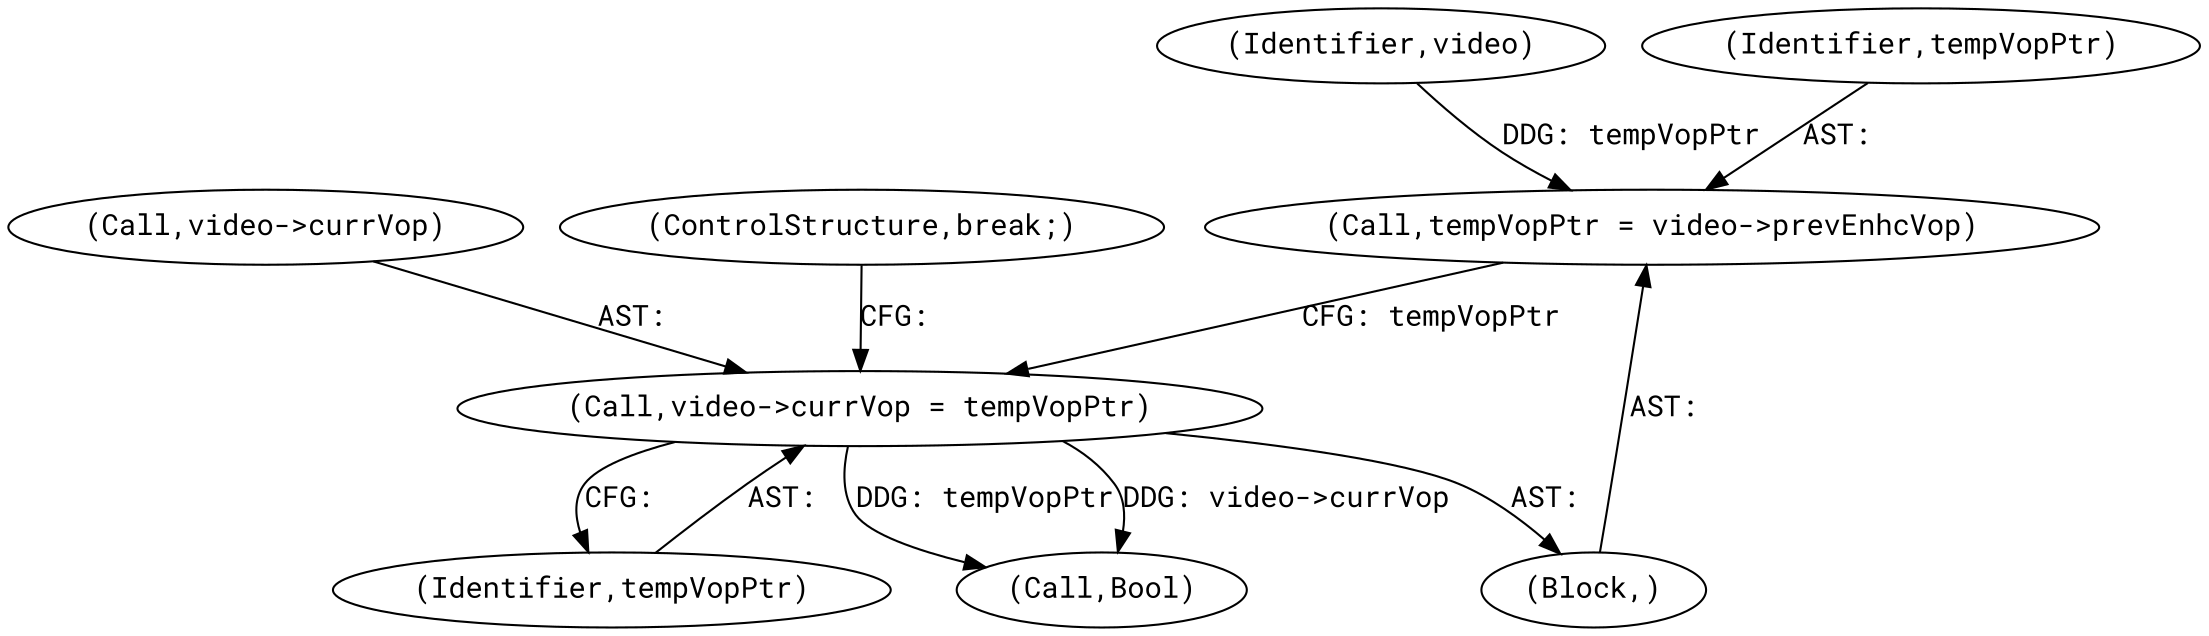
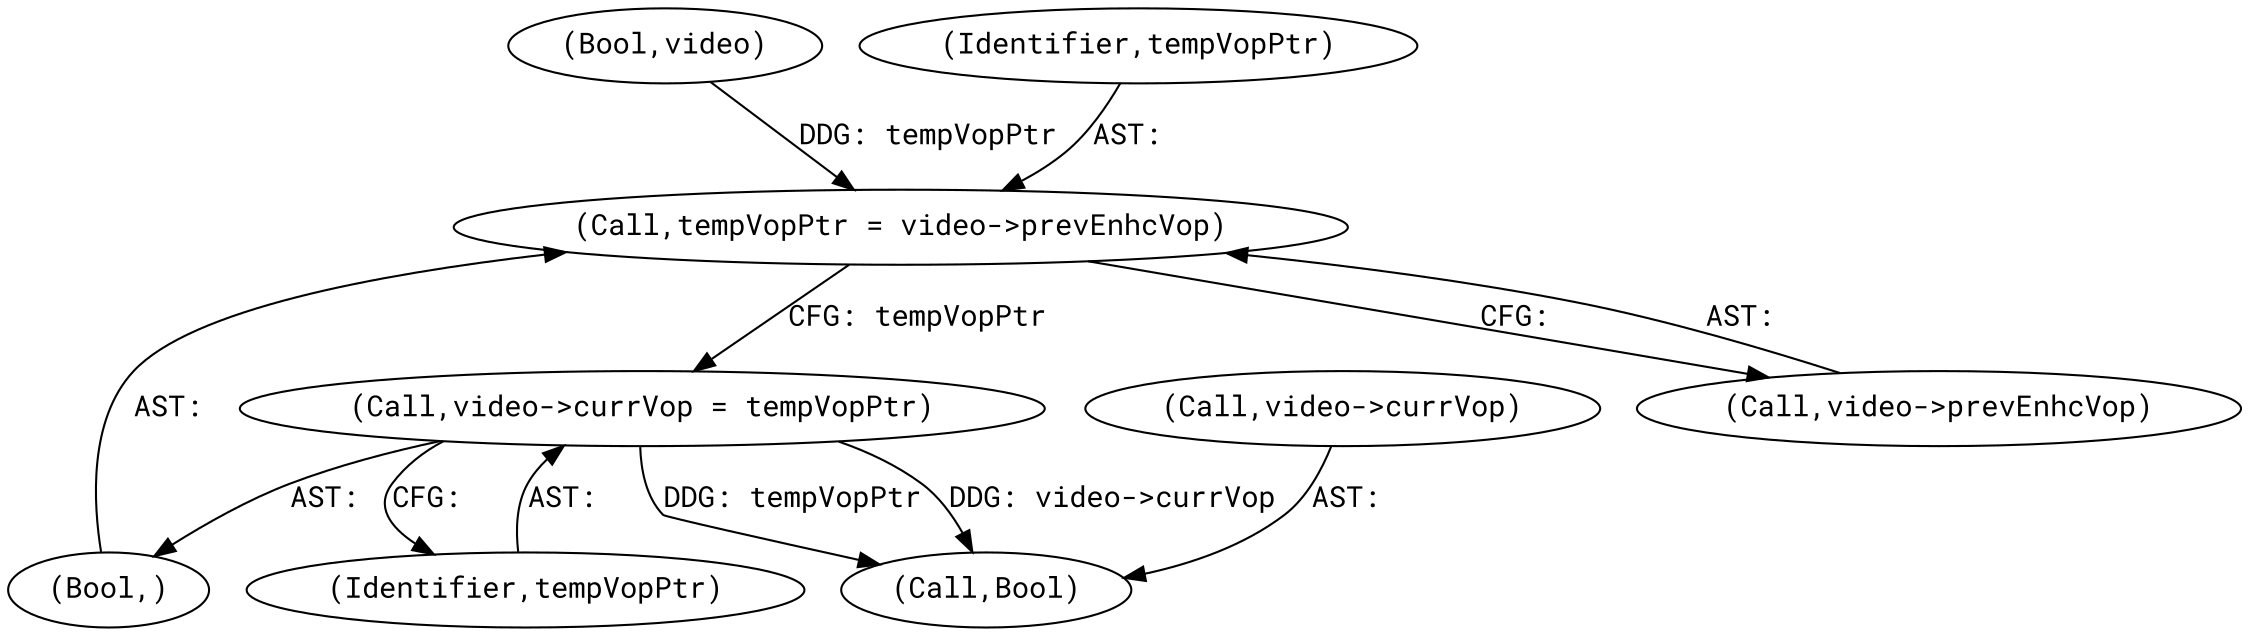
(1381, 46) -> (665, 46)
(862, 227) -> none
(550, 314) -> (1255, 534)
none -> (1939, 409)
(1594, 590) -> (109, 590)
